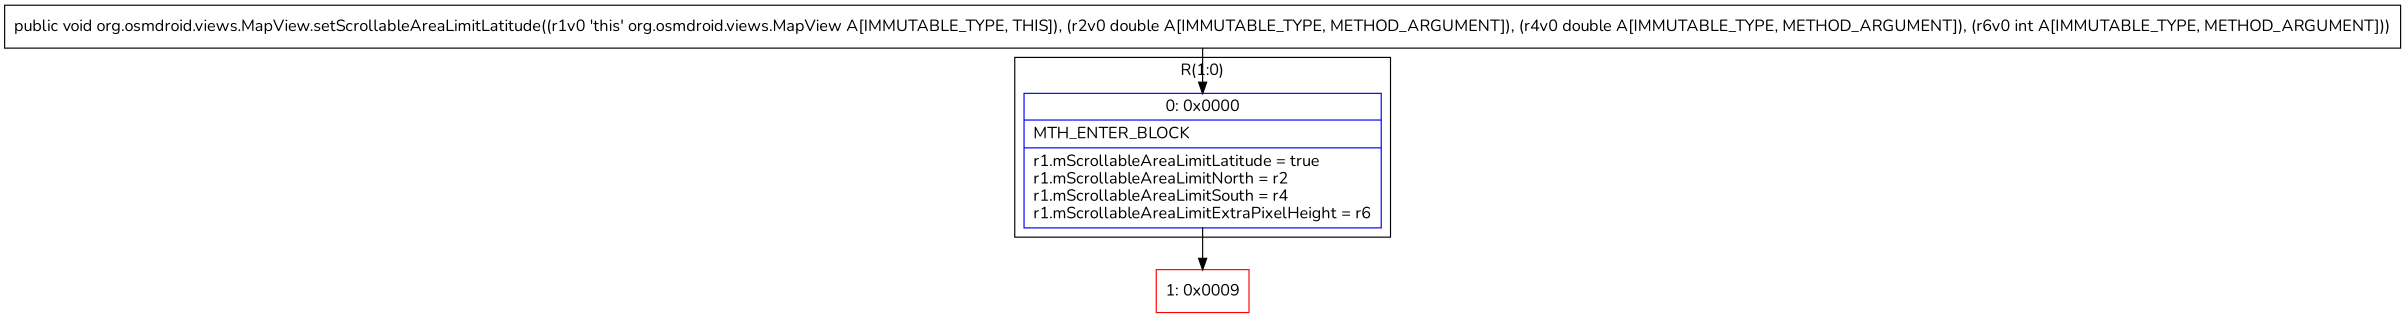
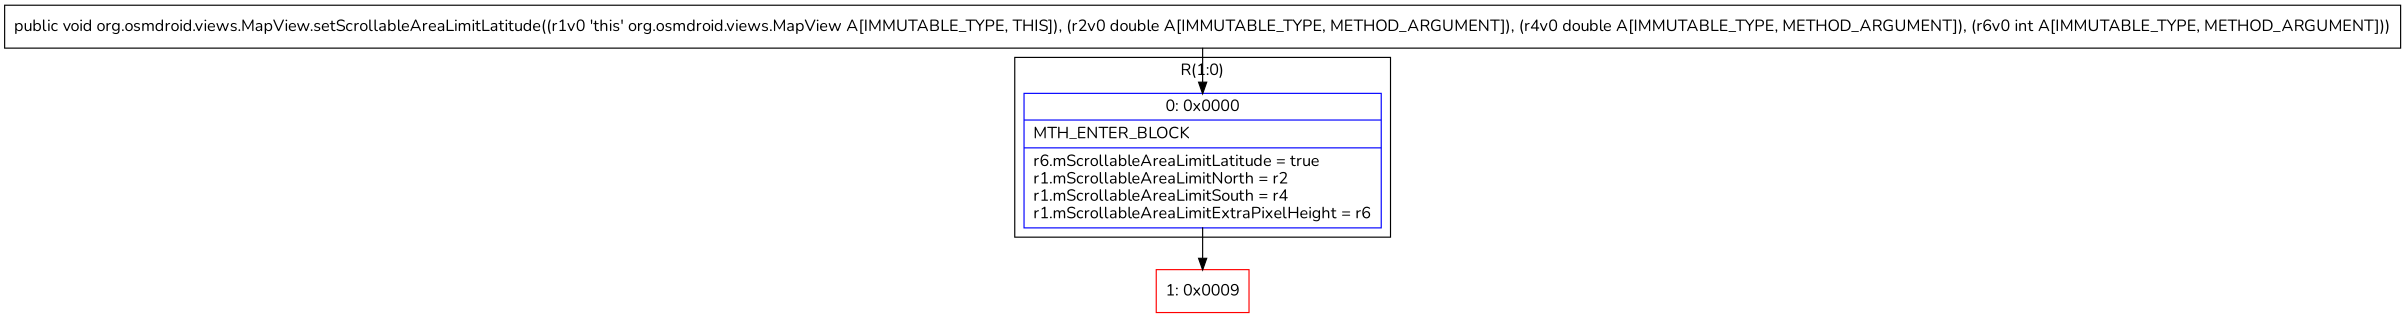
(1177, 161) -> (1177, 161)
